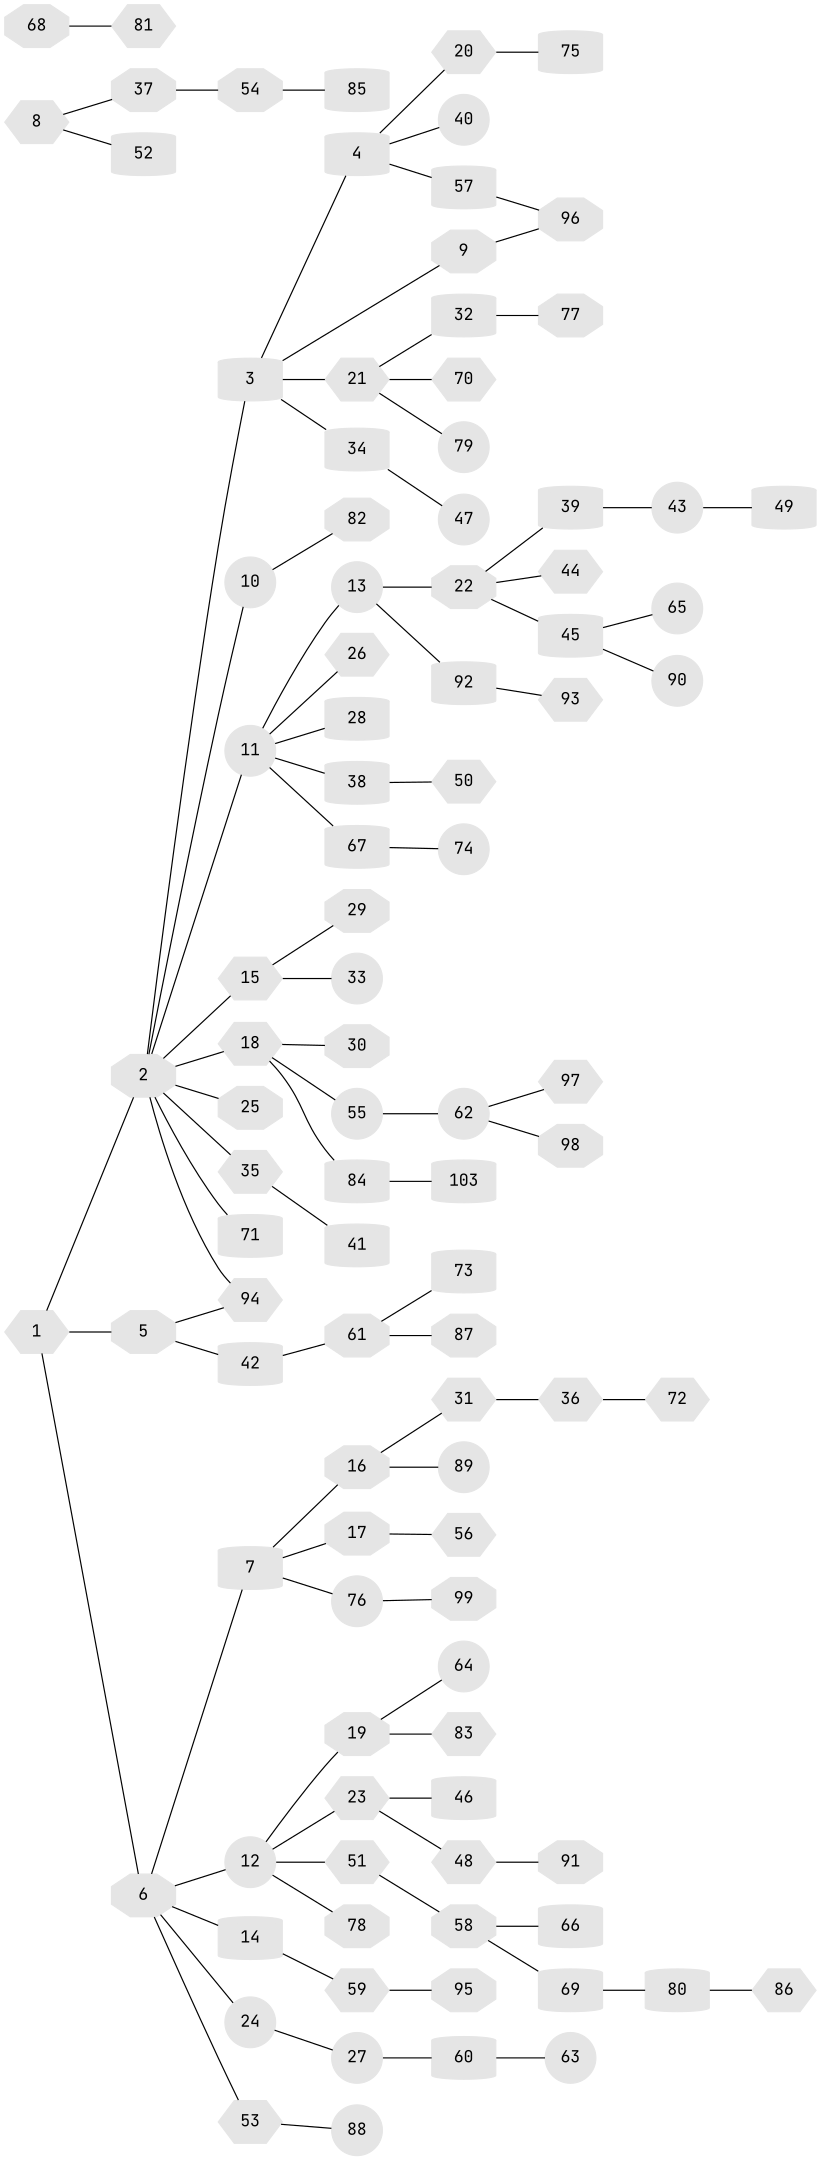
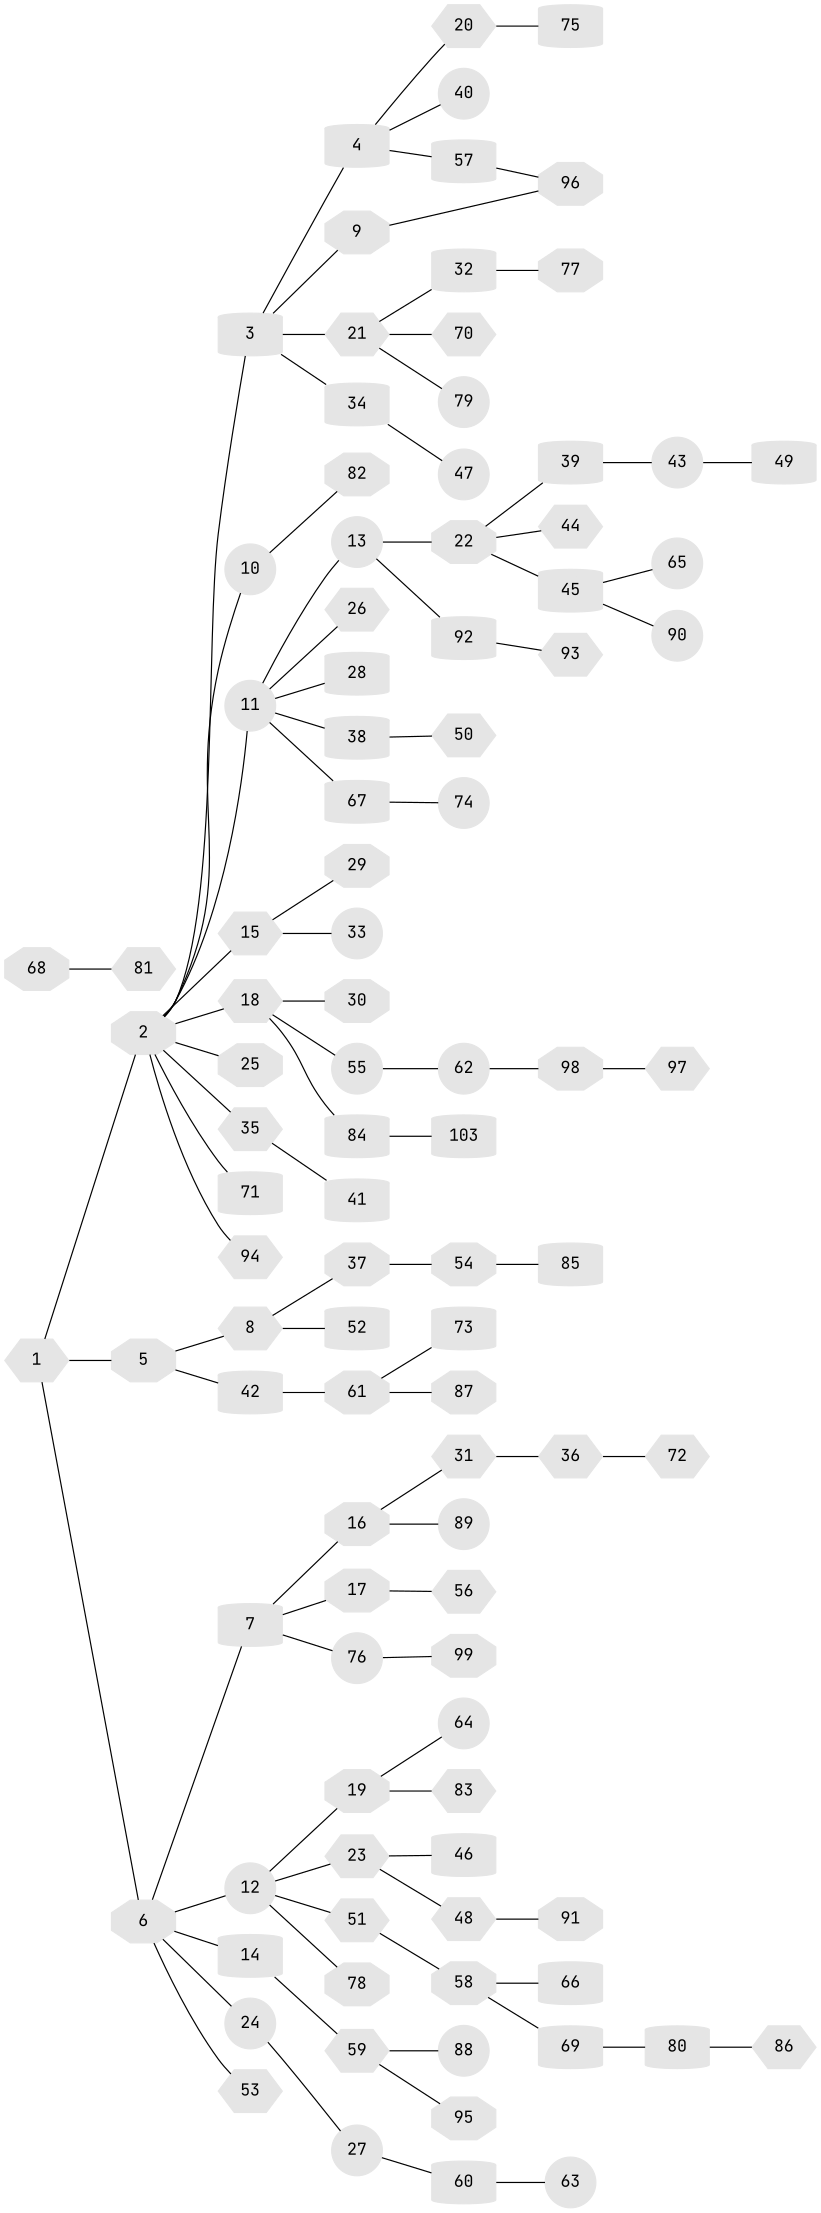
(516, 1098) -> (624, 1069)
(200, 1315) -> (200, 1344)
(306, 2126) -> (414, 2051)
